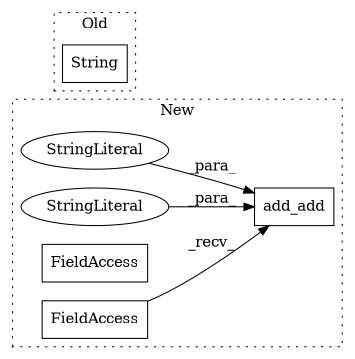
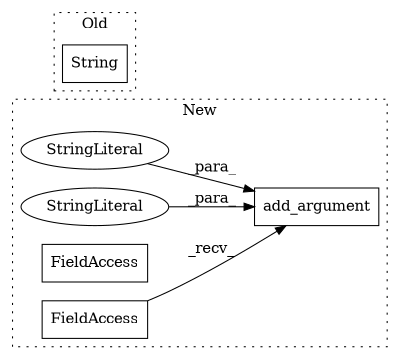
(294, 207) -> (317, 207)
